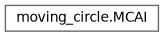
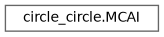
(82, 18) -> (82, 18)
